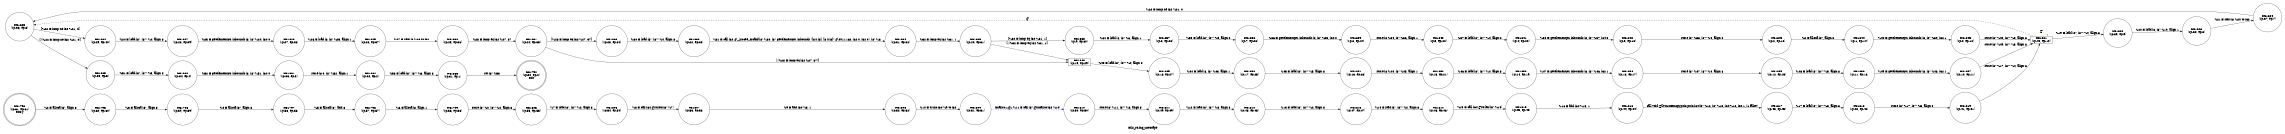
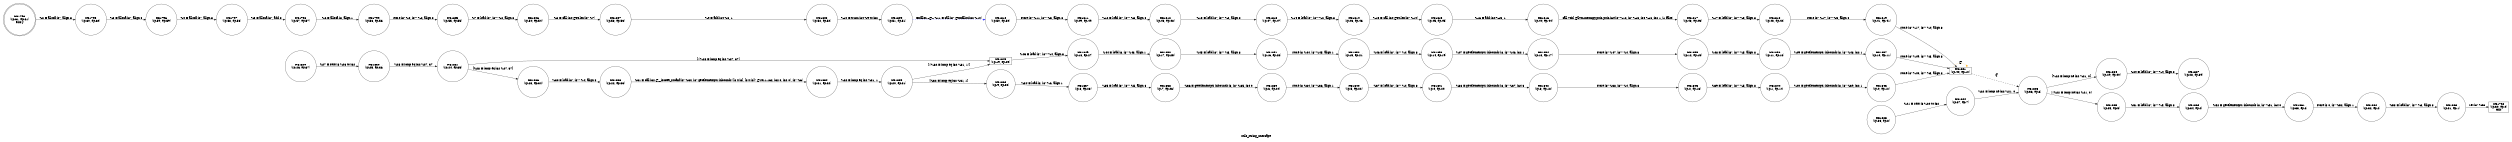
(2118, 33) -> none
(1818, 38) -> (1734, 86)
(289, 41) -> none
(531, 75) -> (2499, 107)
